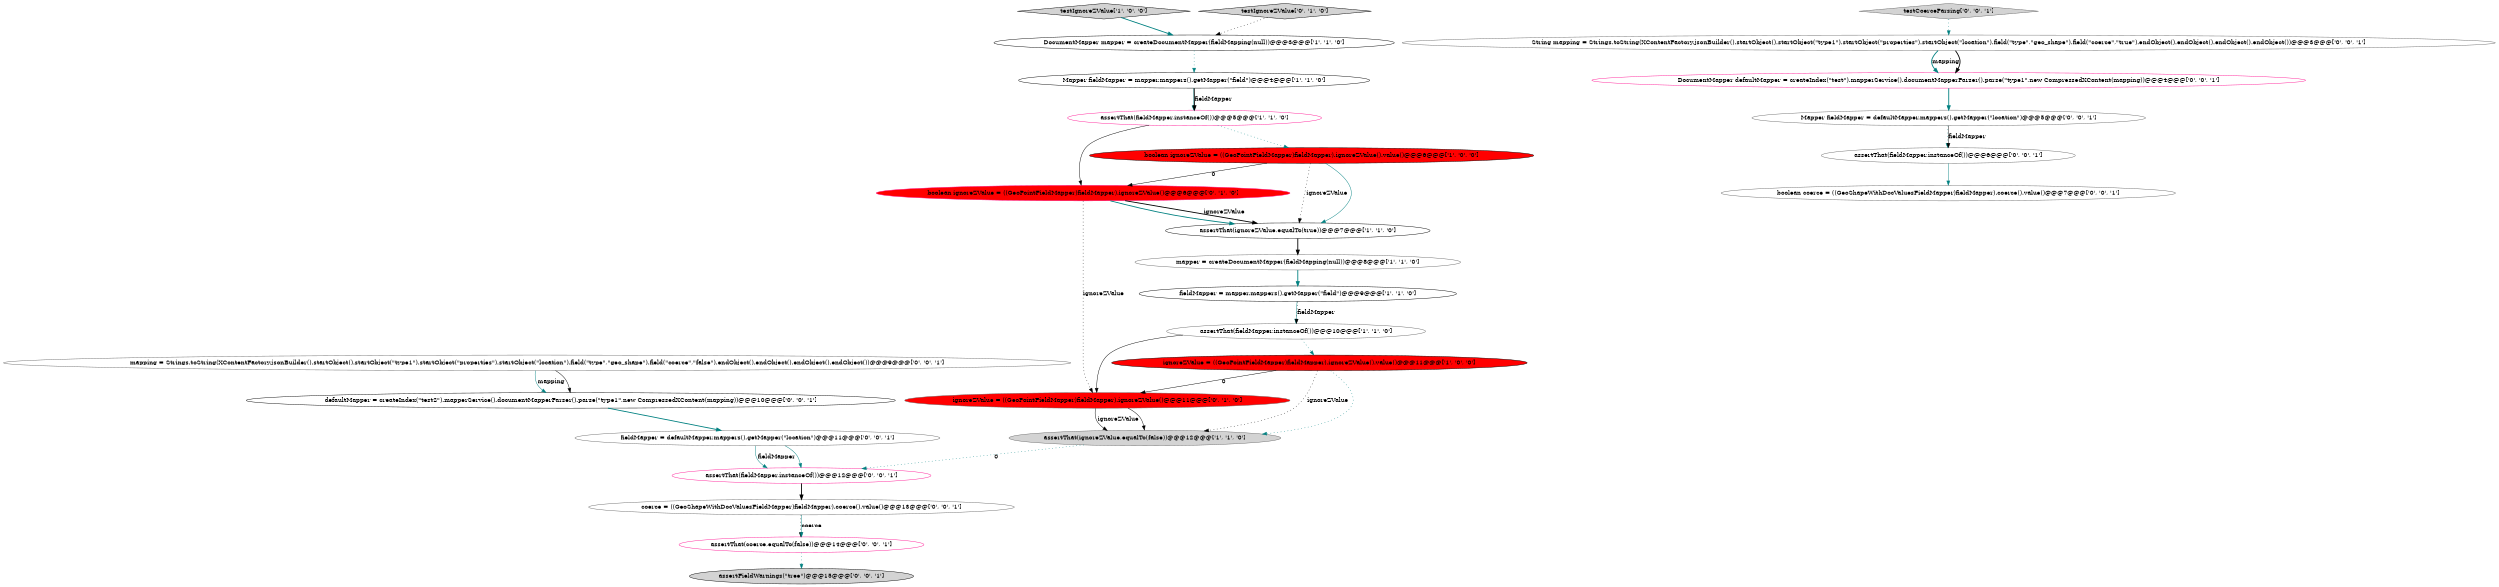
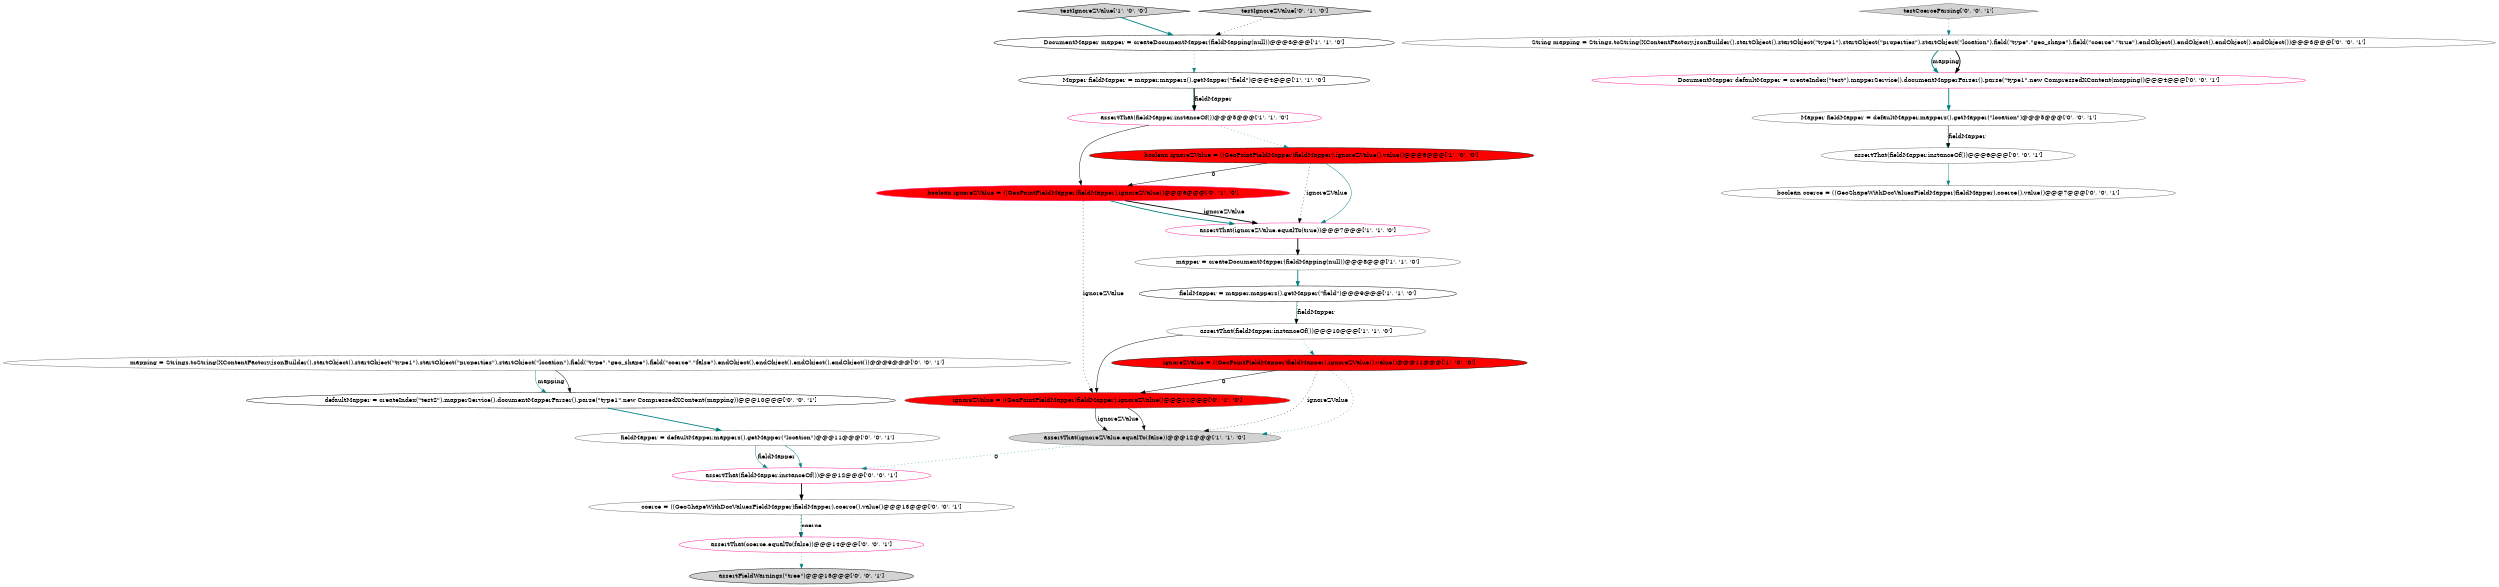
(1298, 231) -> (1298, 231)
